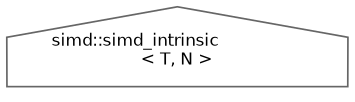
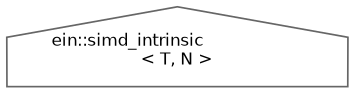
(177, 51) -> (177, 51)
